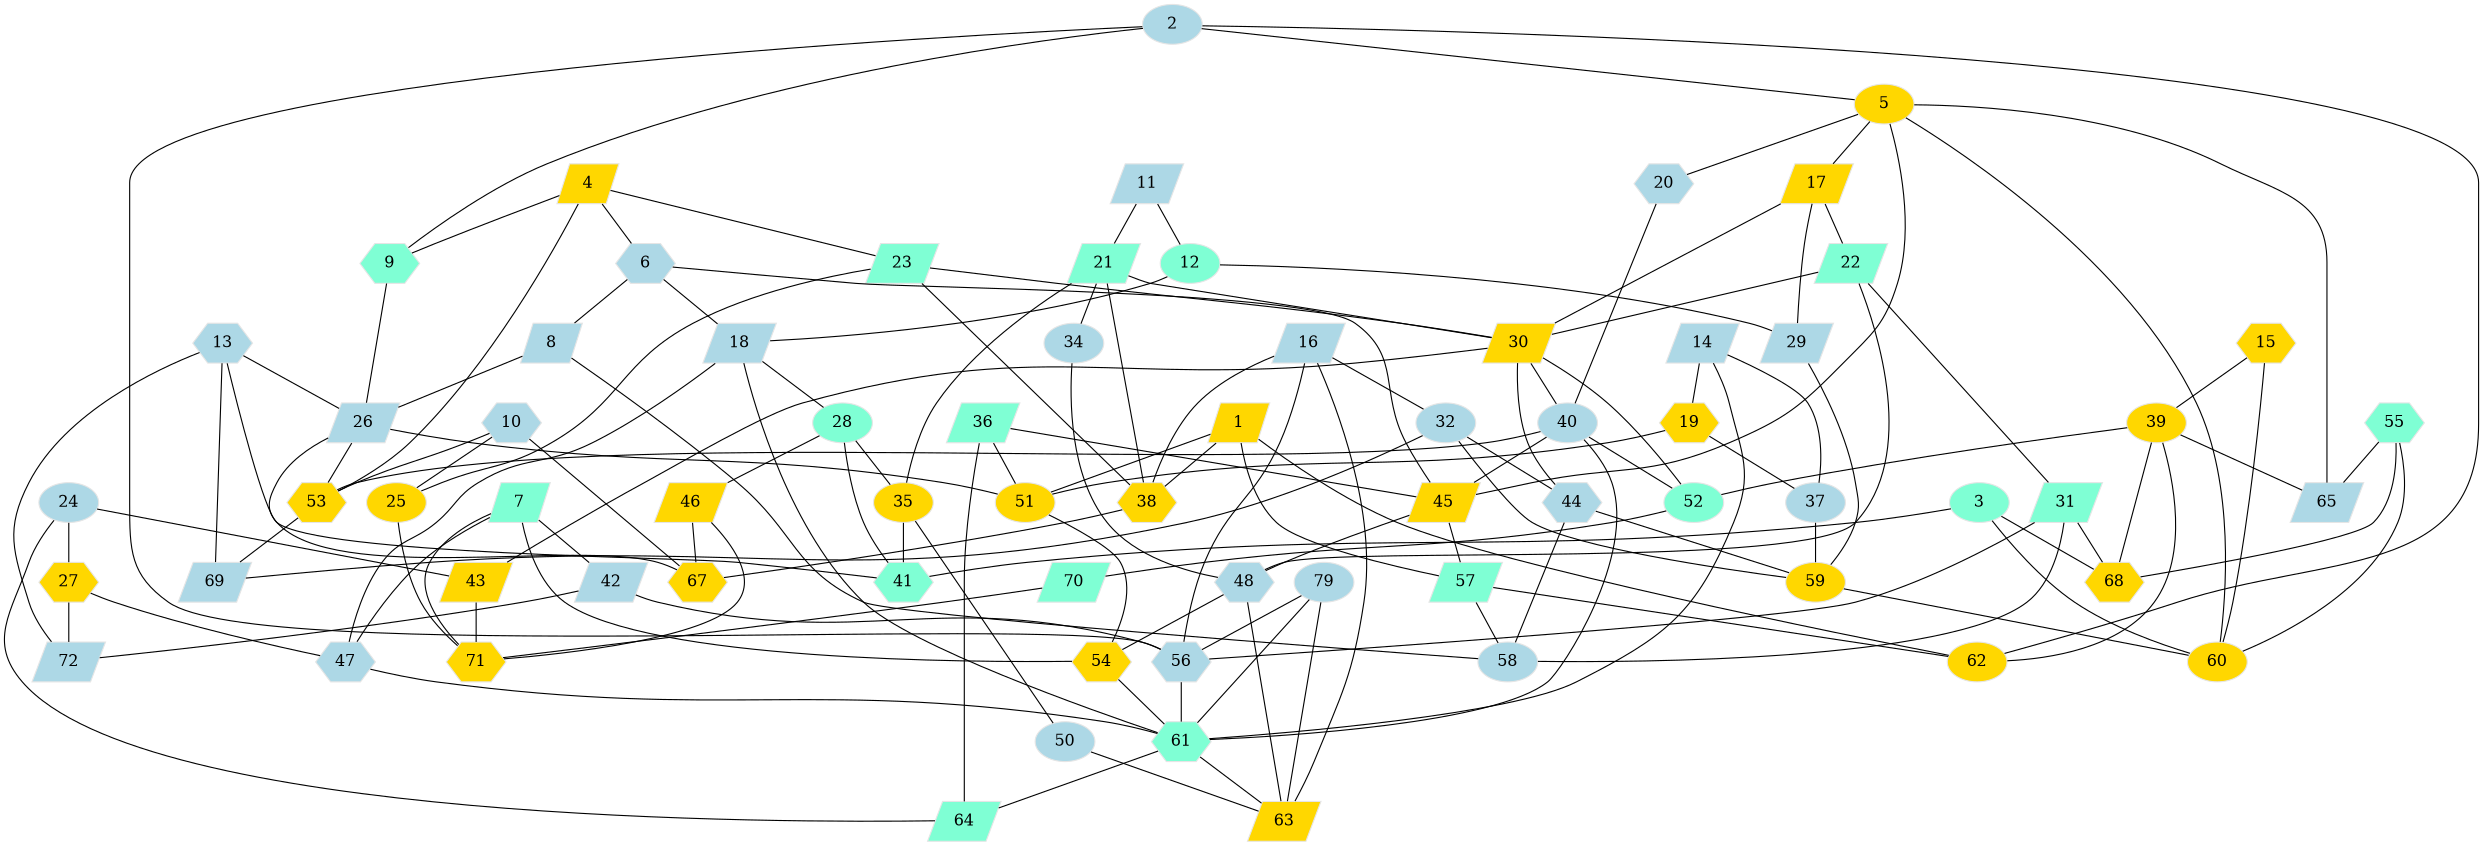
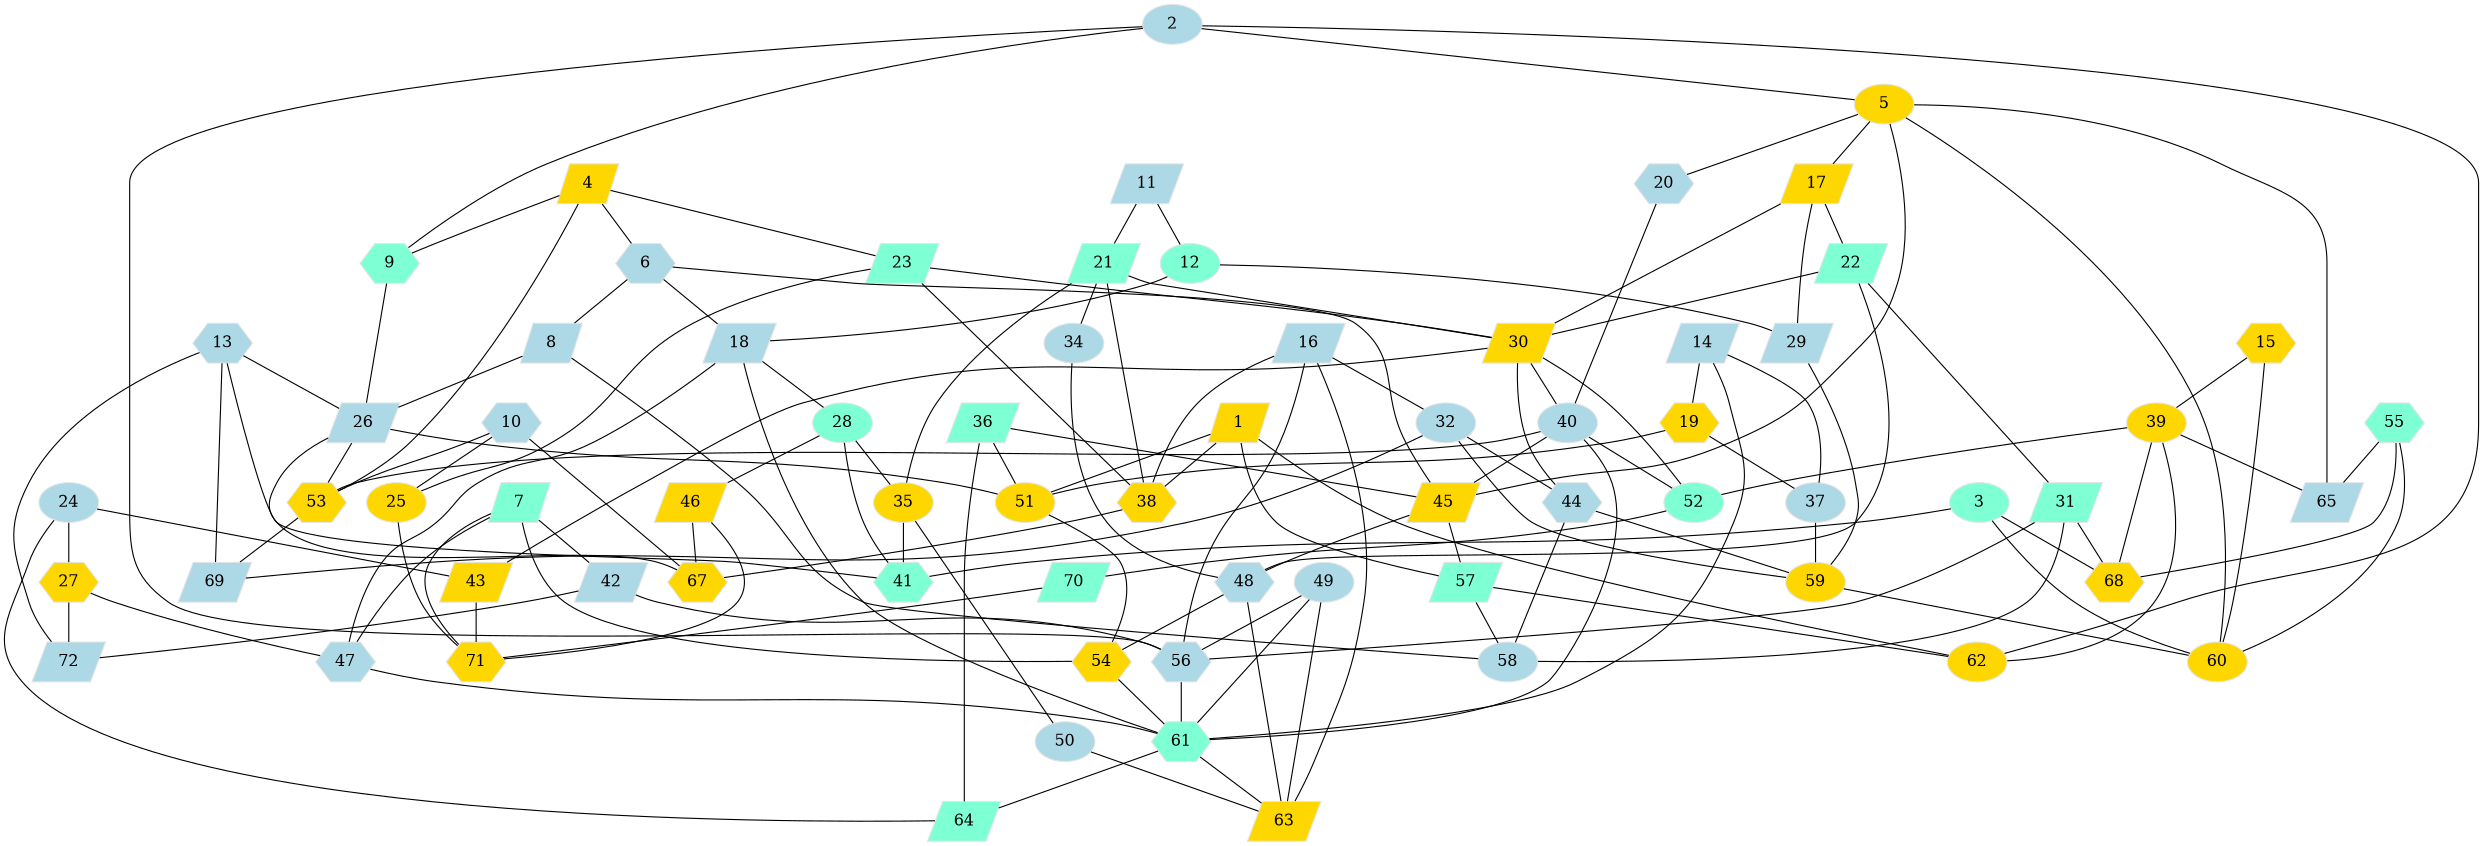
(1324, 582) -> (1324, 582)
